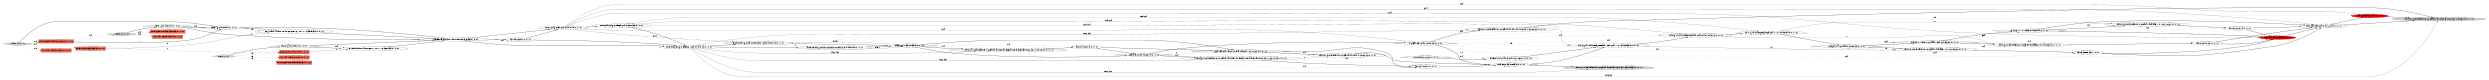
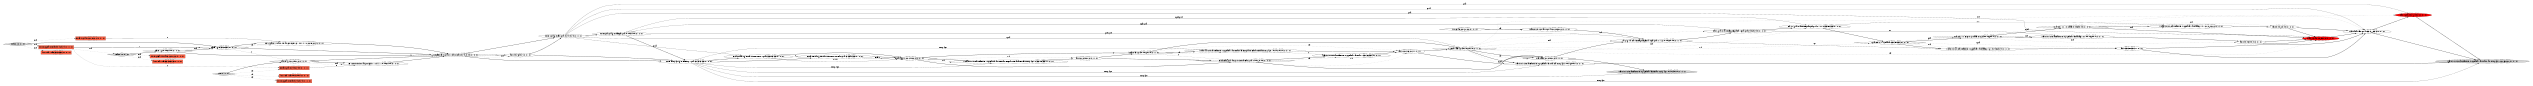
(2170, 21) -> (2223, 17)
none -> (1435, 50)
